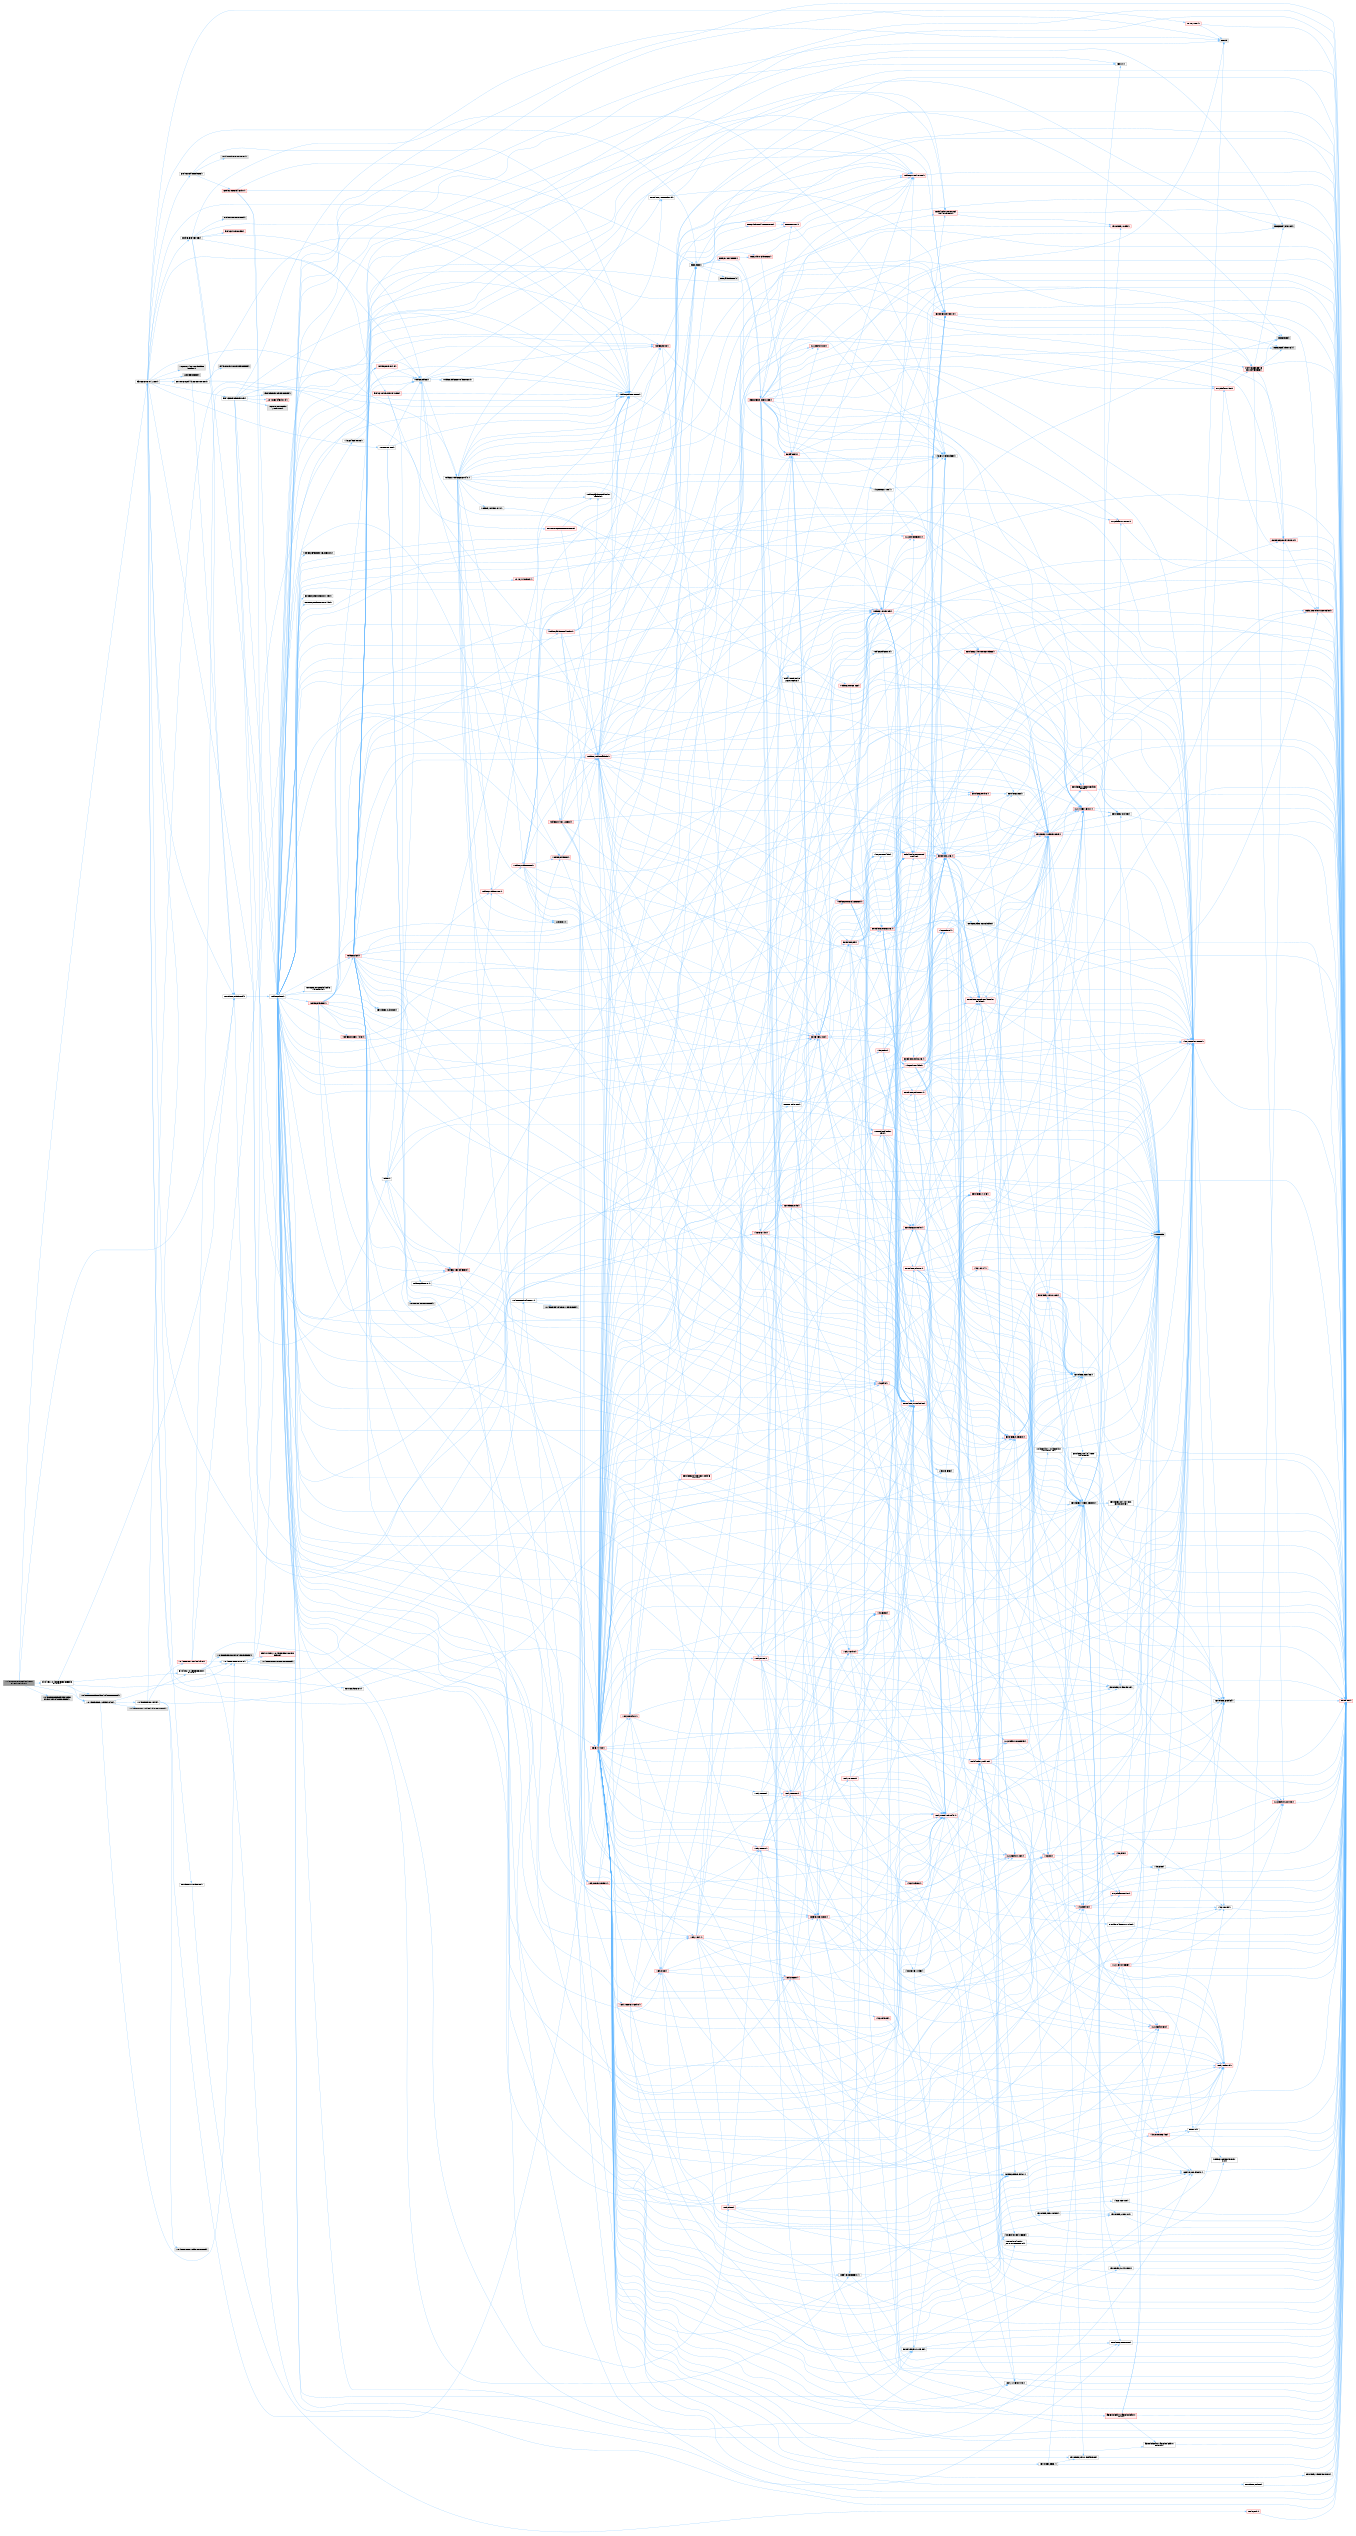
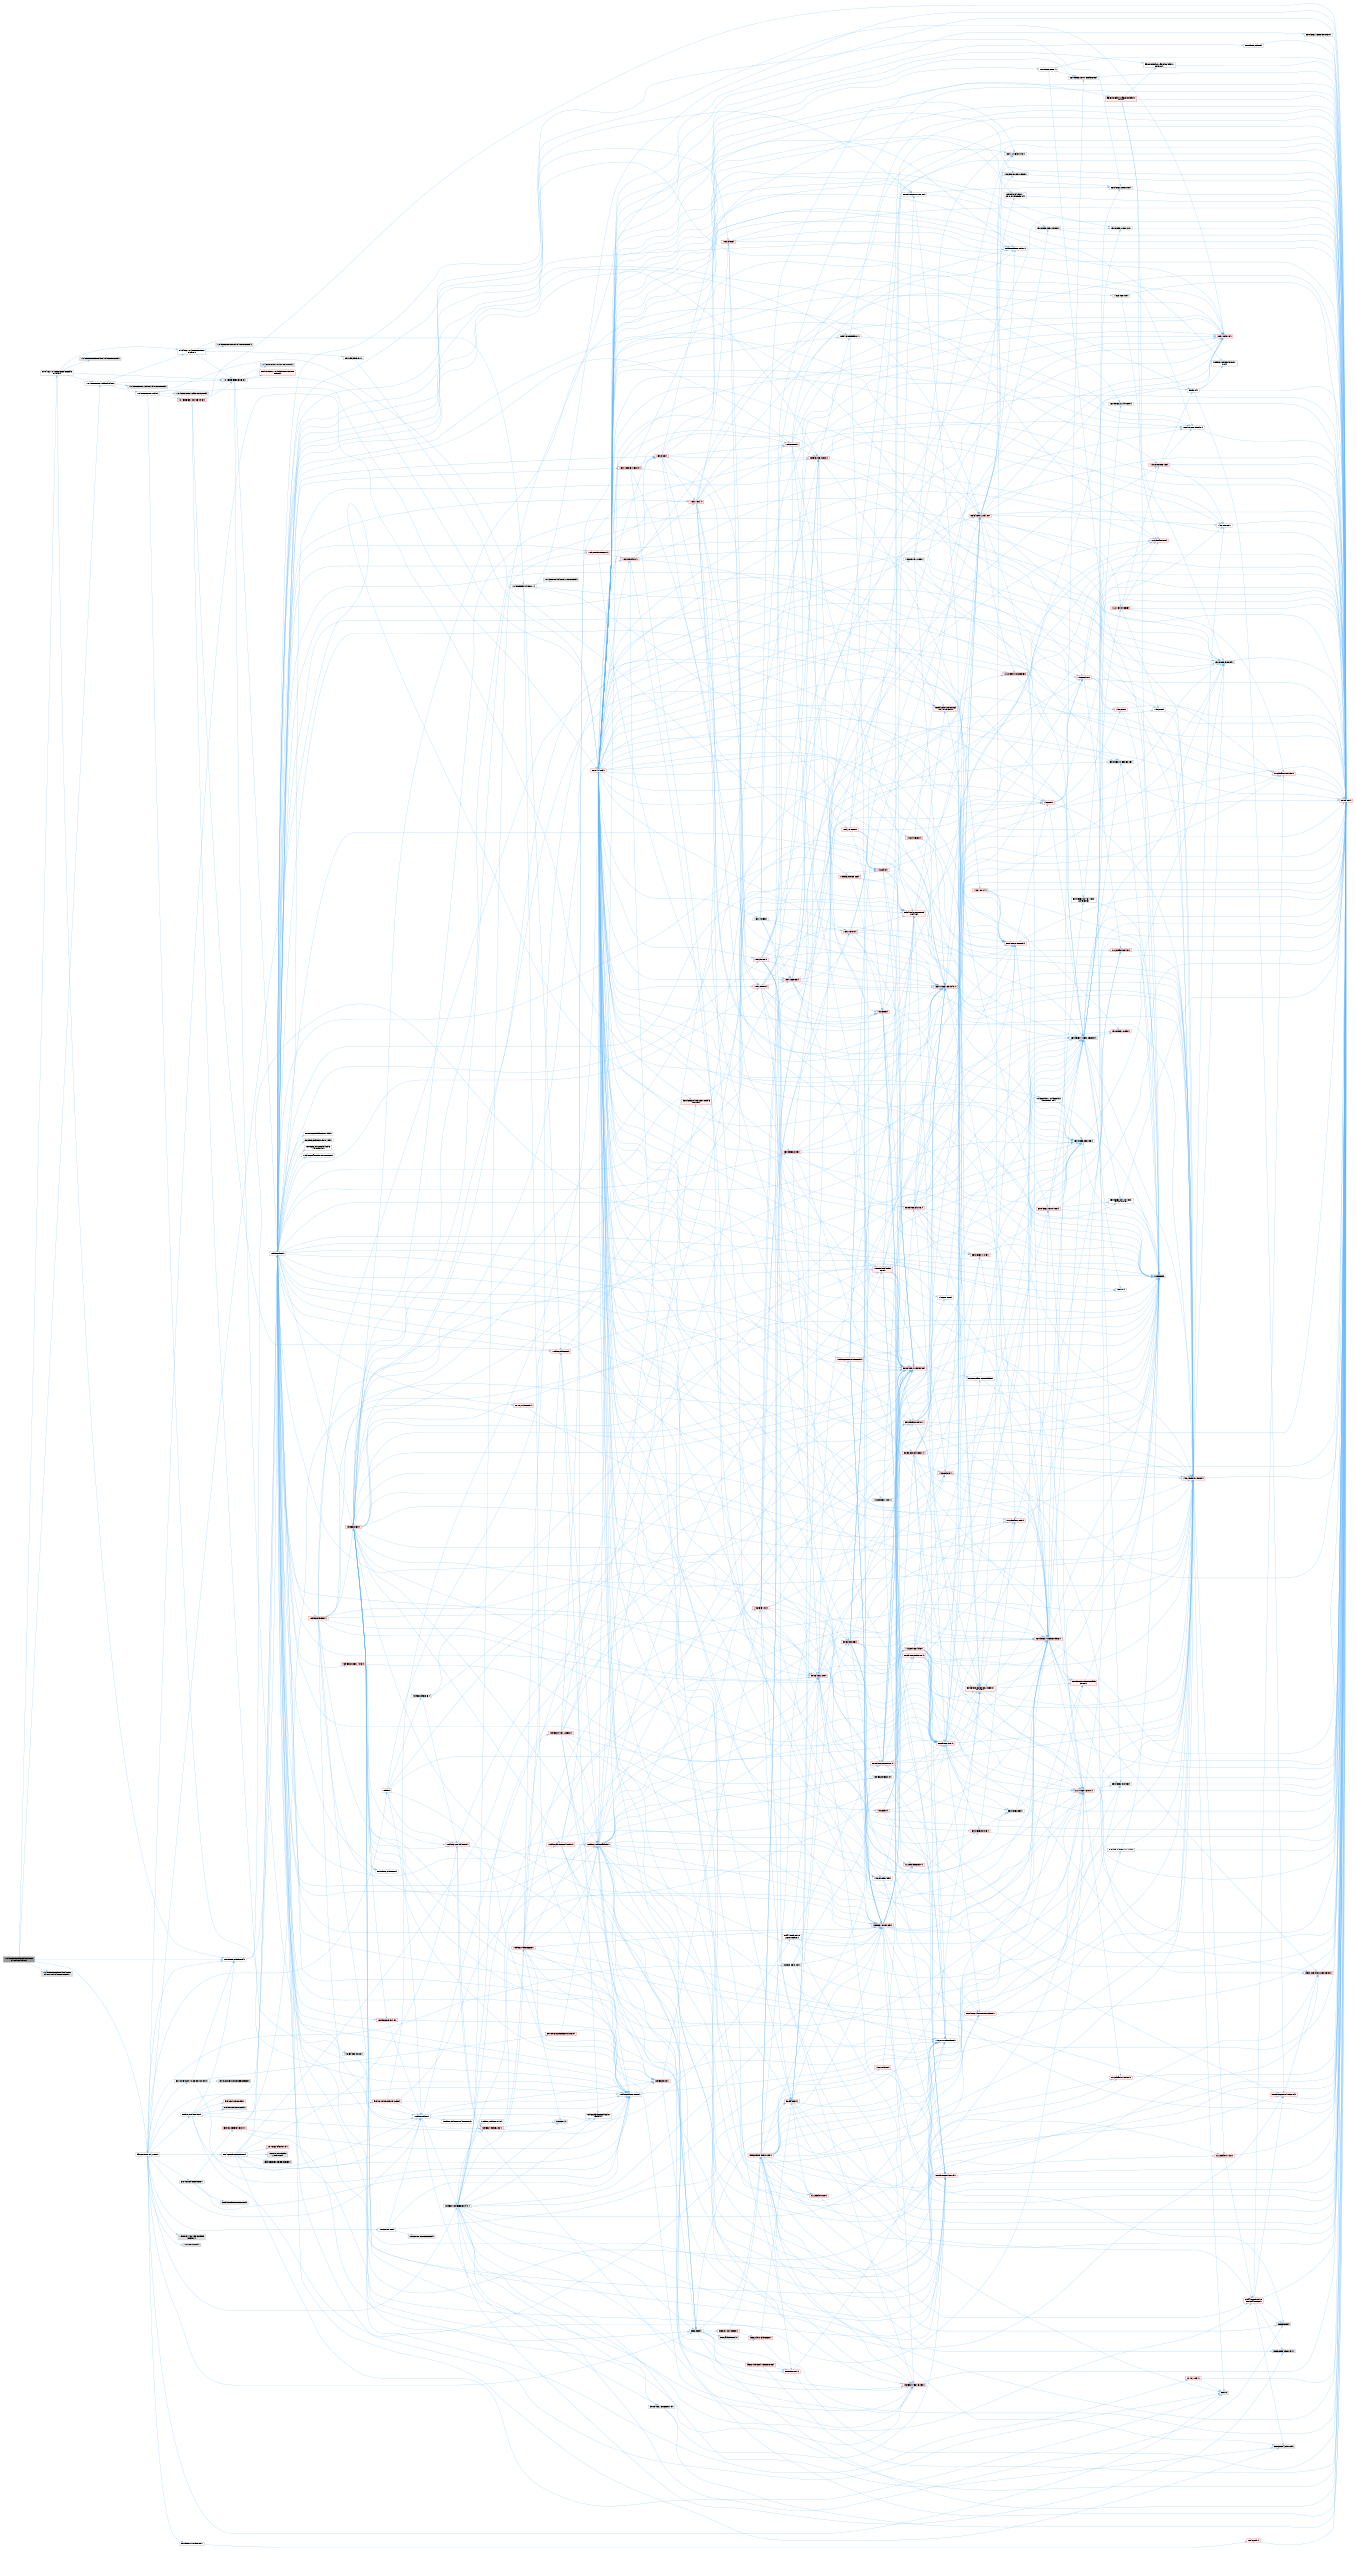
(1081, 1873) -> (1082, 1253)
